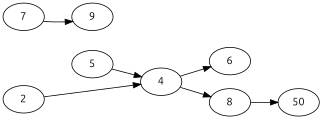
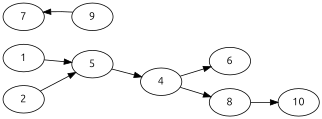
(54, 22) -> (62, 12)
none -> (24, 58)
(89, 91) -> (55, 84)
(299, 102) -> (299, 102)
